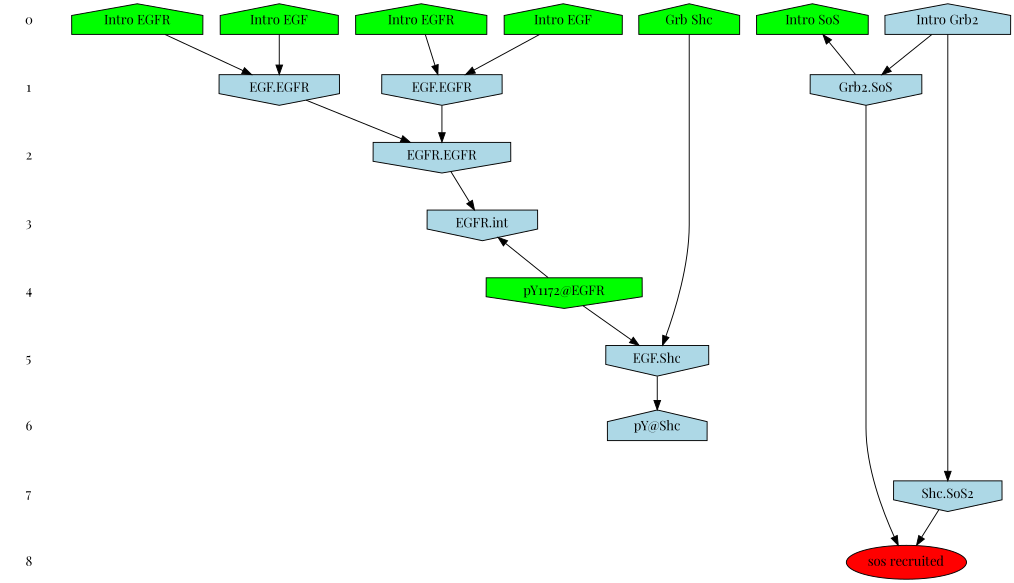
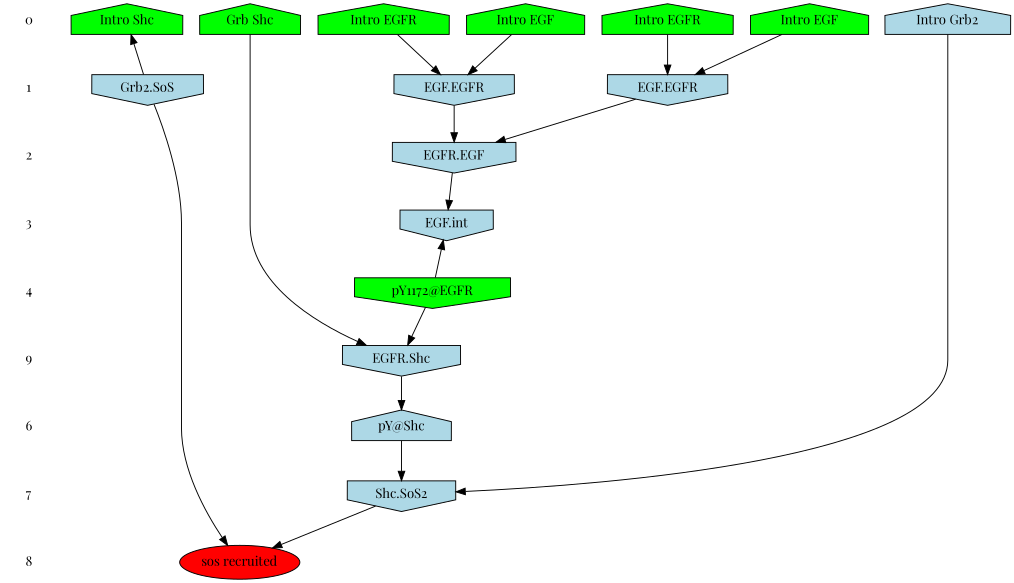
(812, 21) -> (127, 21)
(911, 52) -> none
(442, 156) -> (454, 156)
(482, 224) -> (447, 224)
(29, 359) -> (29, 359)
(657, 359) -> (401, 359)
none -> (401, 456)
